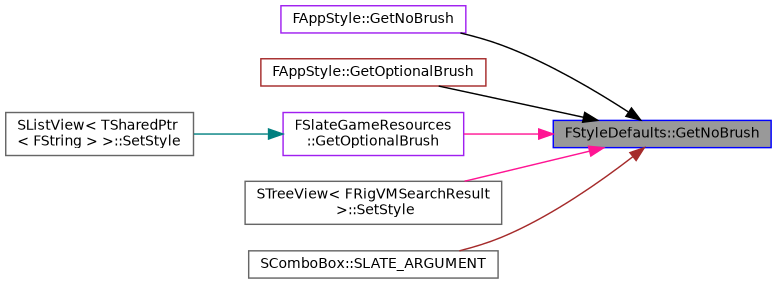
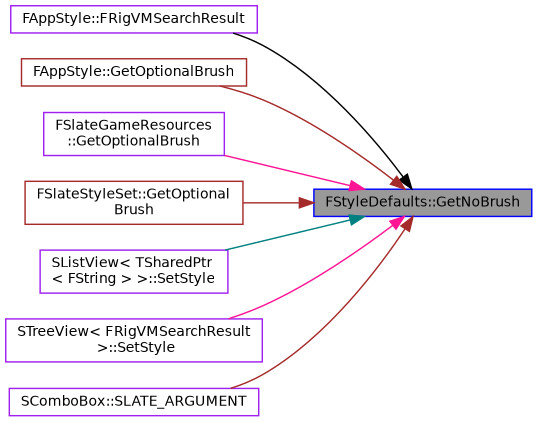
(373, 19) -> (134, 19)
(511, 102) -> (311, 124)
(100, 134) -> (134, 272)
(231, 134) -> (288, 235)
none -> (134, 203)
(373, 203) -> (134, 340)
(373, 264) -> (134, 402)
